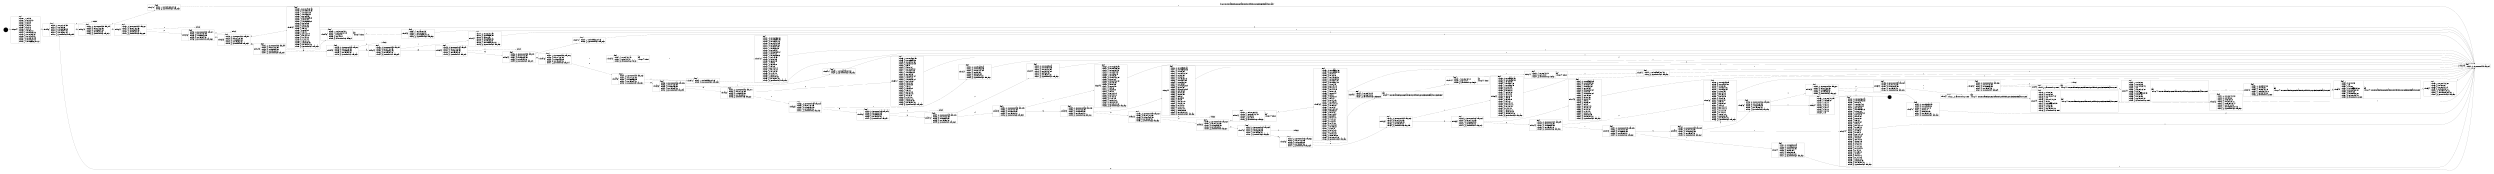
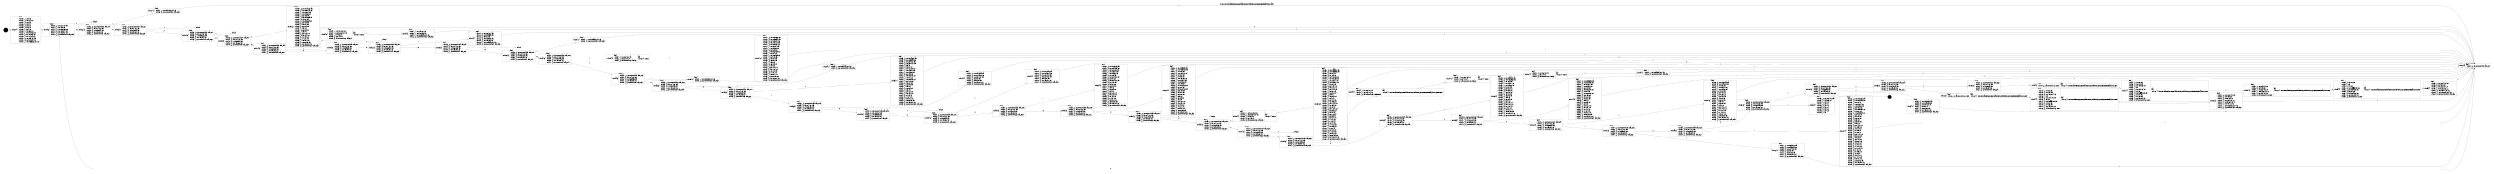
(2074, 83) -> none
